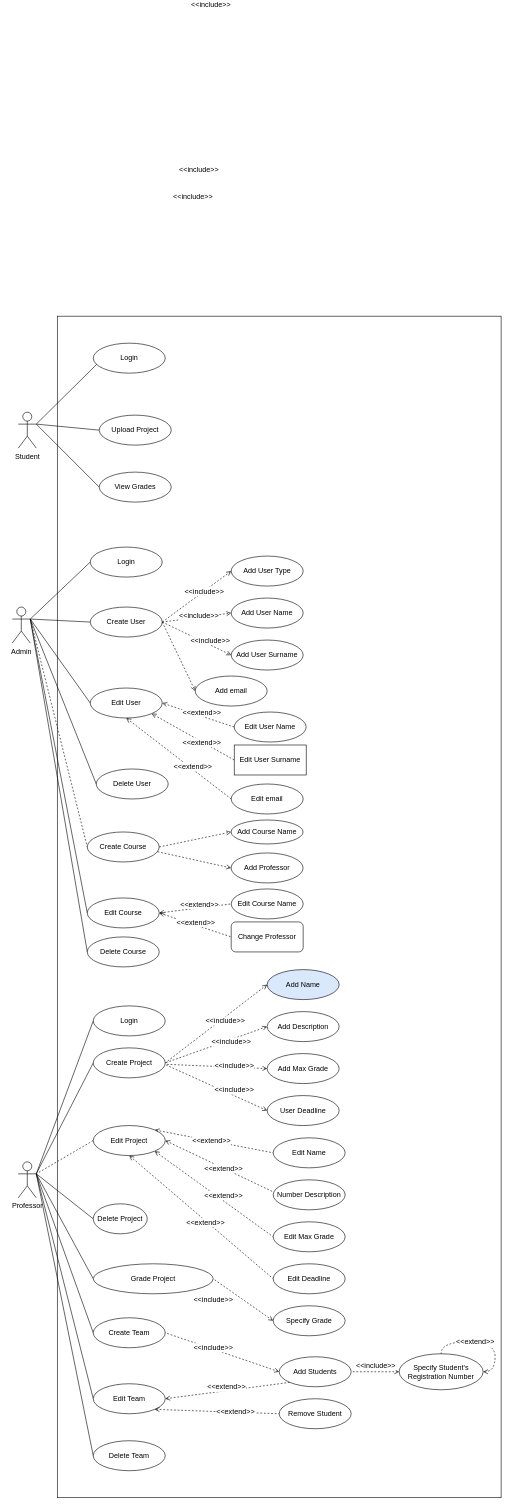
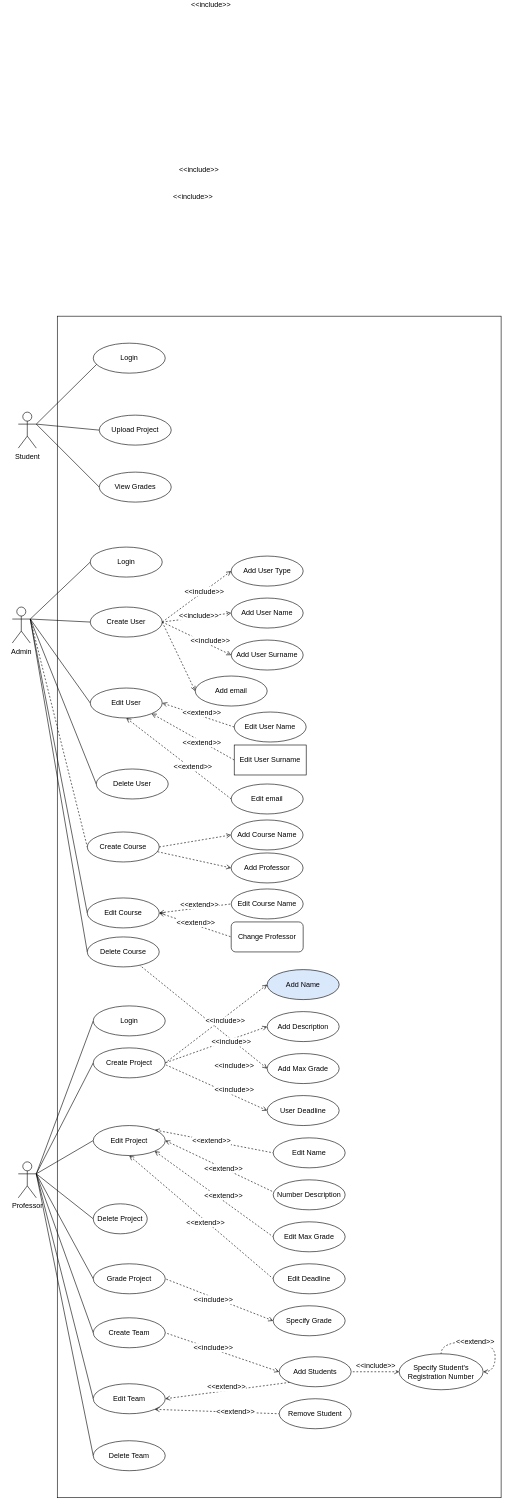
(267, 832) -> (267, 835)
(189, 1065) -> (172, 991)
(67, 1156) -> (67, 1156)
(153, 1279) -> (129, 1279)
